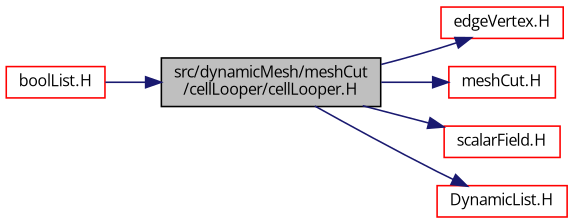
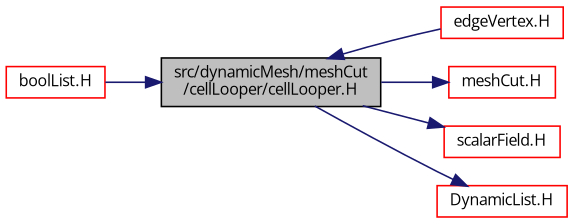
(419, 54) -> (392, 41)
